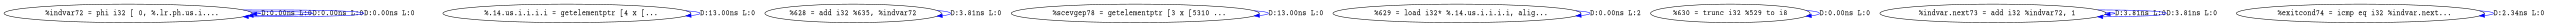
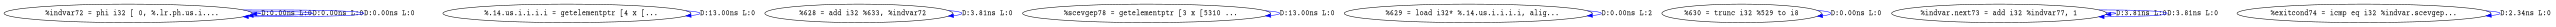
(853, 13) -> (859, 13)
(1993, 13) -> (1999, 13)
(2360, 13) -> (2364, 13)
